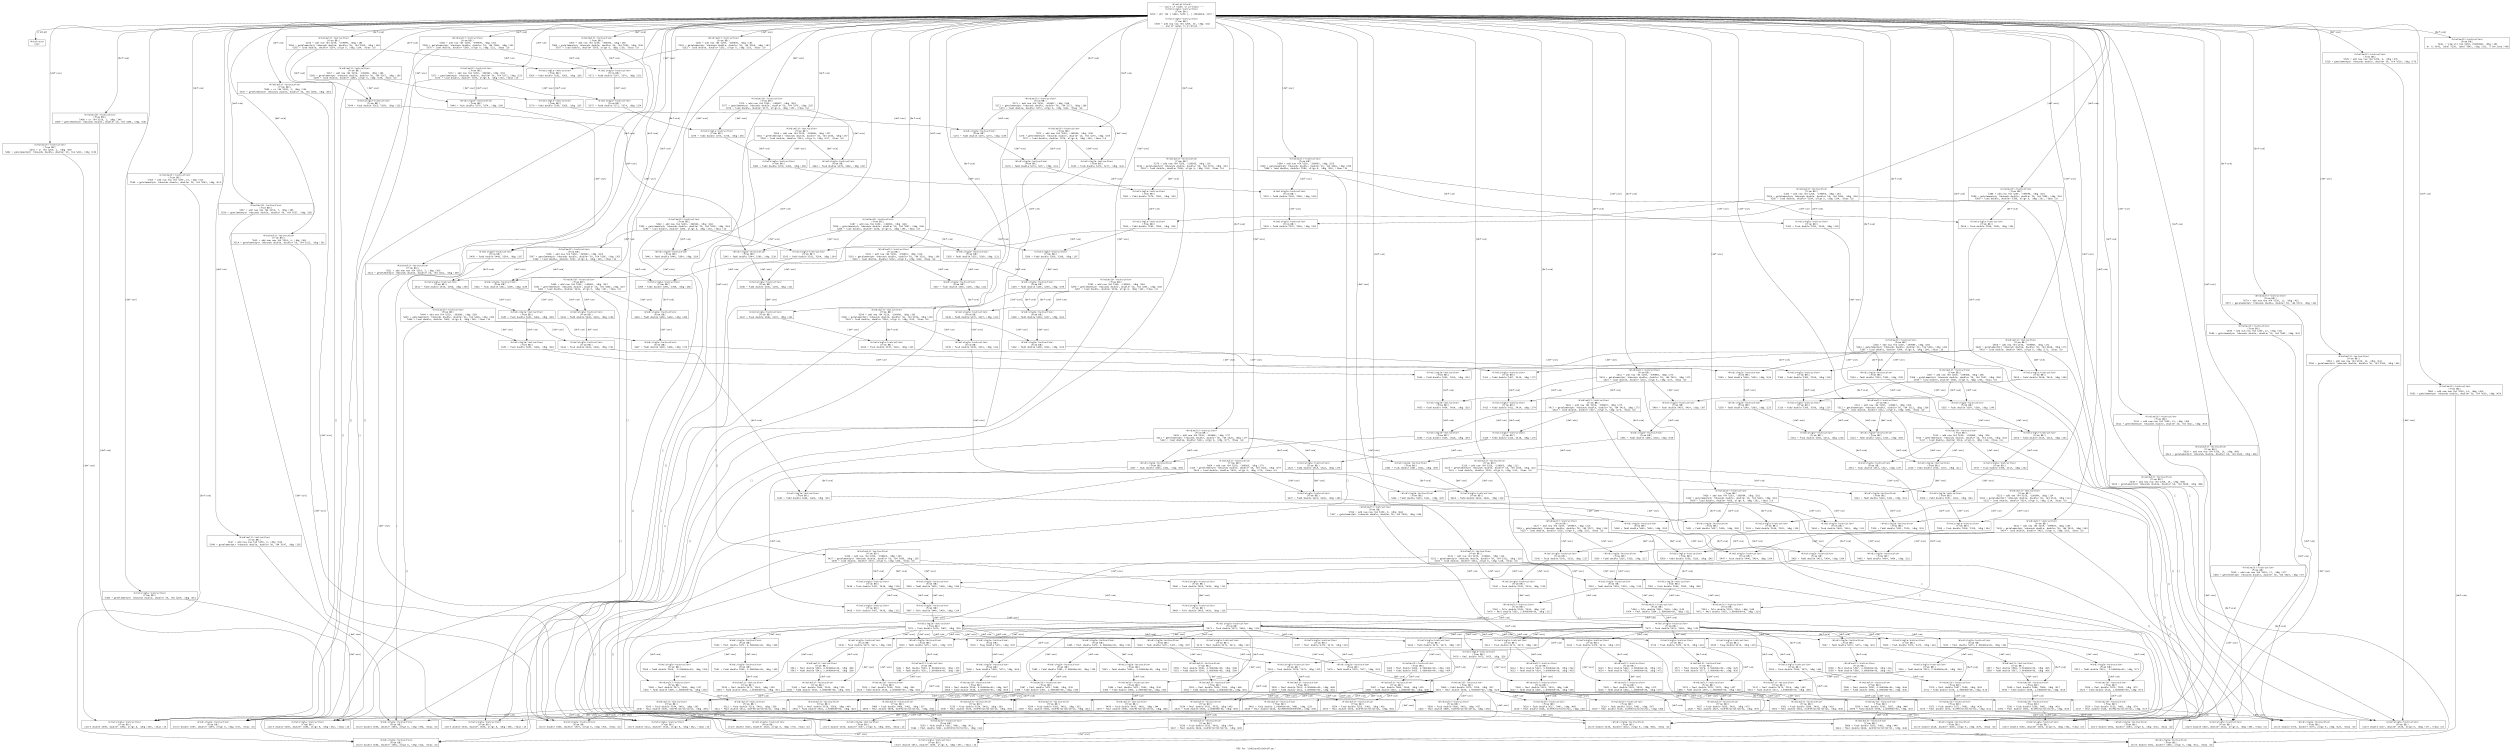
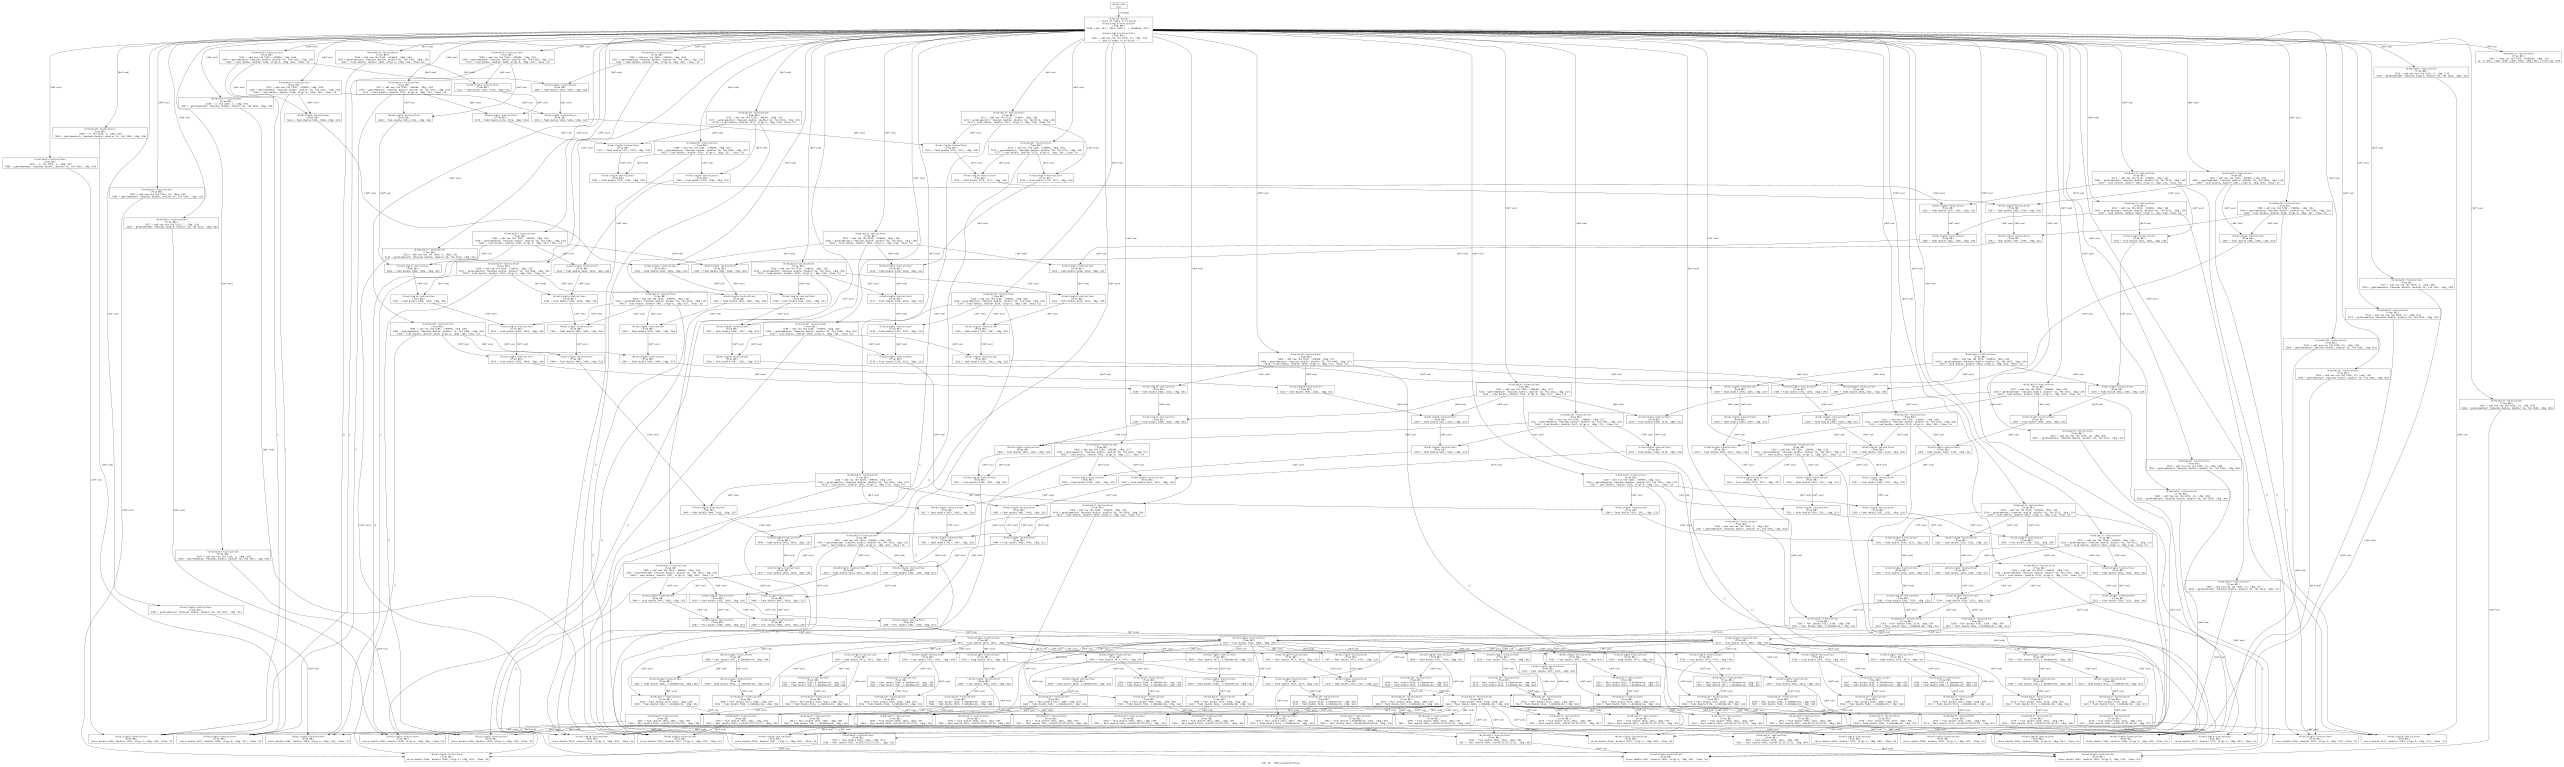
(448, 21) -> (1119, 12)
